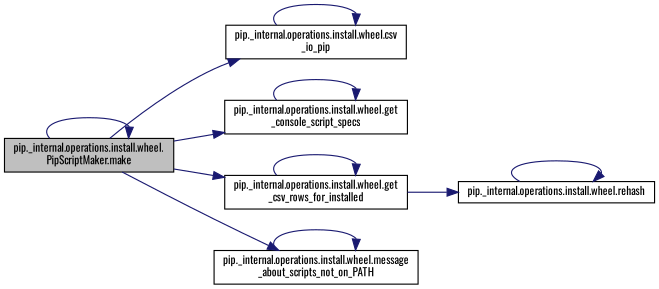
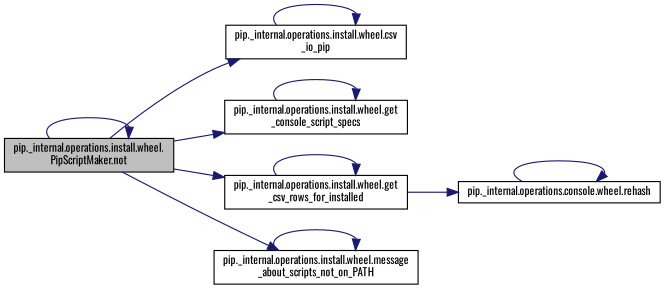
(89, 155) -> (89, 155)
(556, 192) -> (559, 192)
